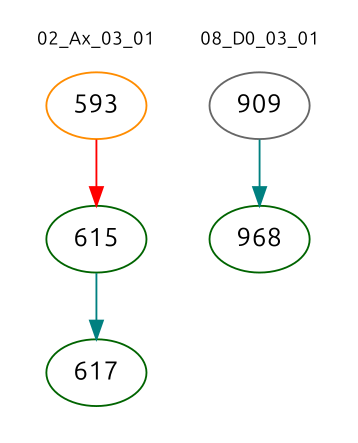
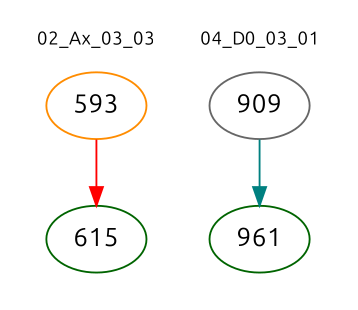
(96, 40) -> (96, 40)
(261, 40) -> (261, 40)
(260, 239) -> (260, 239)
(96, 373) -> none
